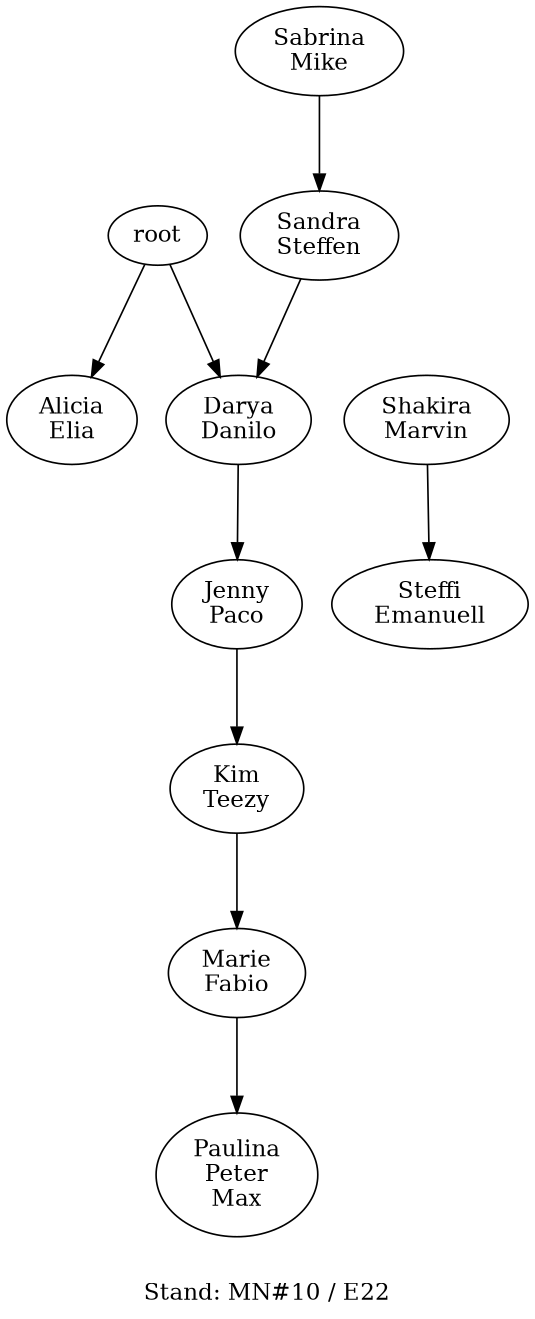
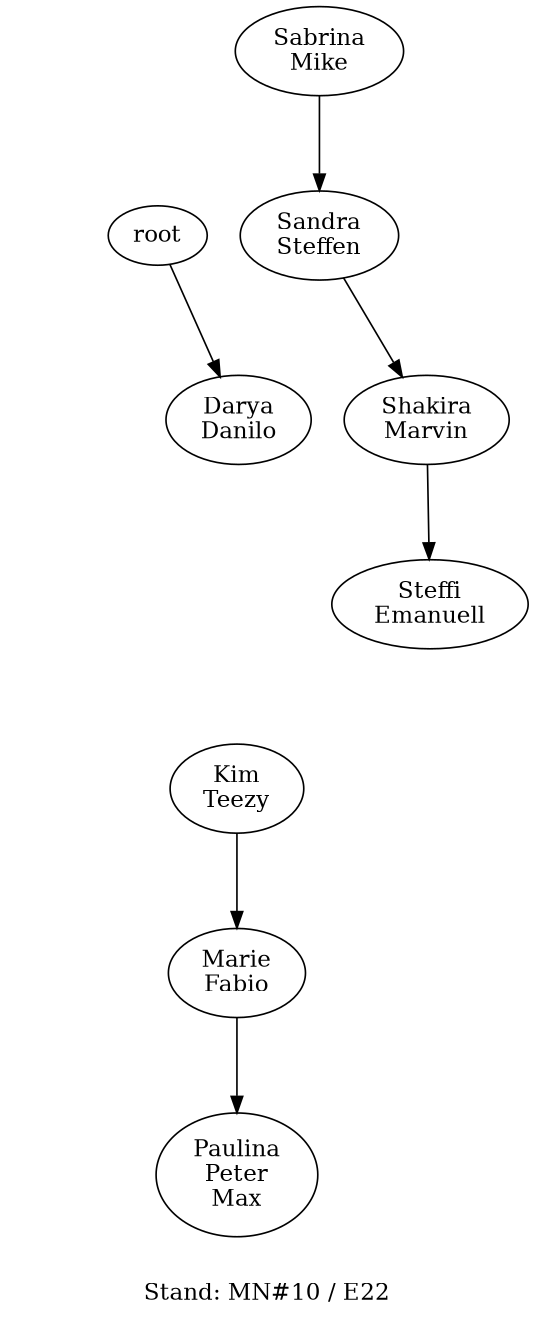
(282, 320) -> (369, 320)
(72, 420) -> none
(237, 604) -> none
